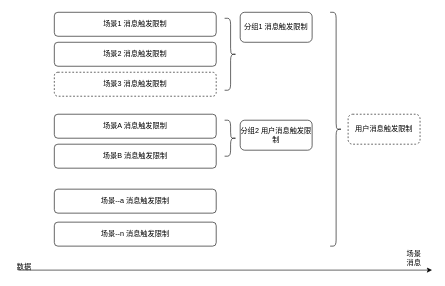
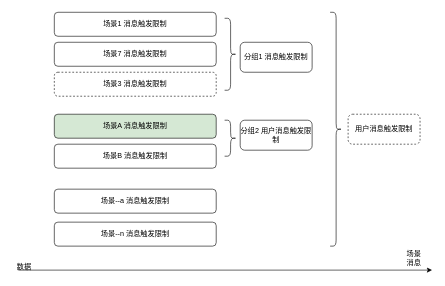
(276, 27) -> (276, 57)
(135, 54) -> (135, 54)
(135, 126) -> (135, 126)
